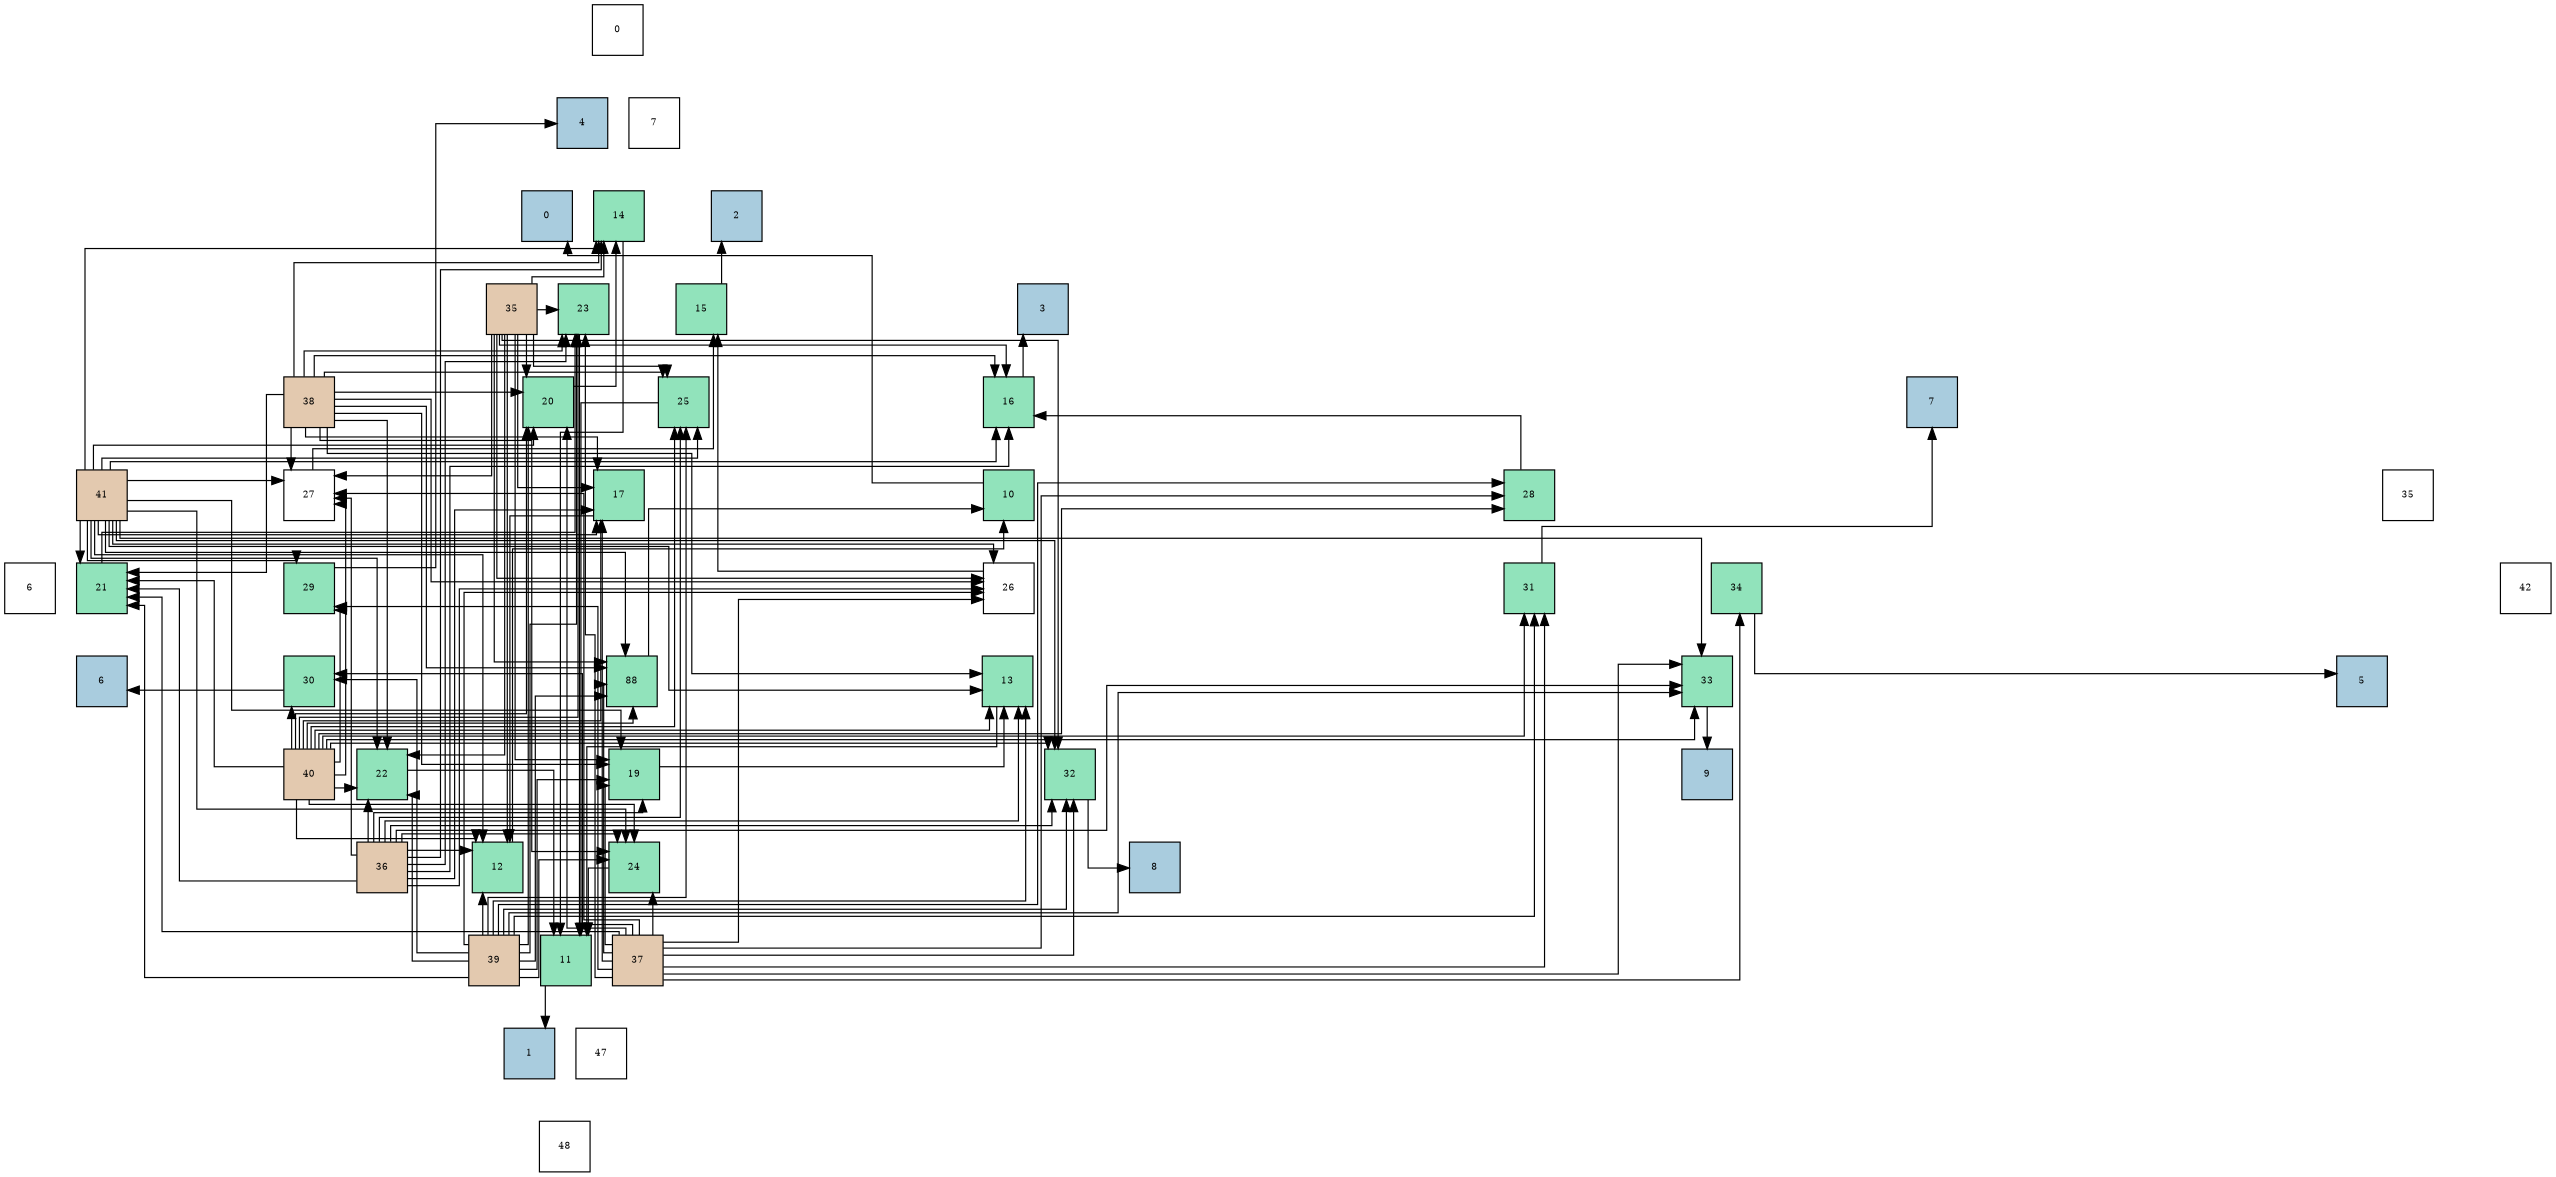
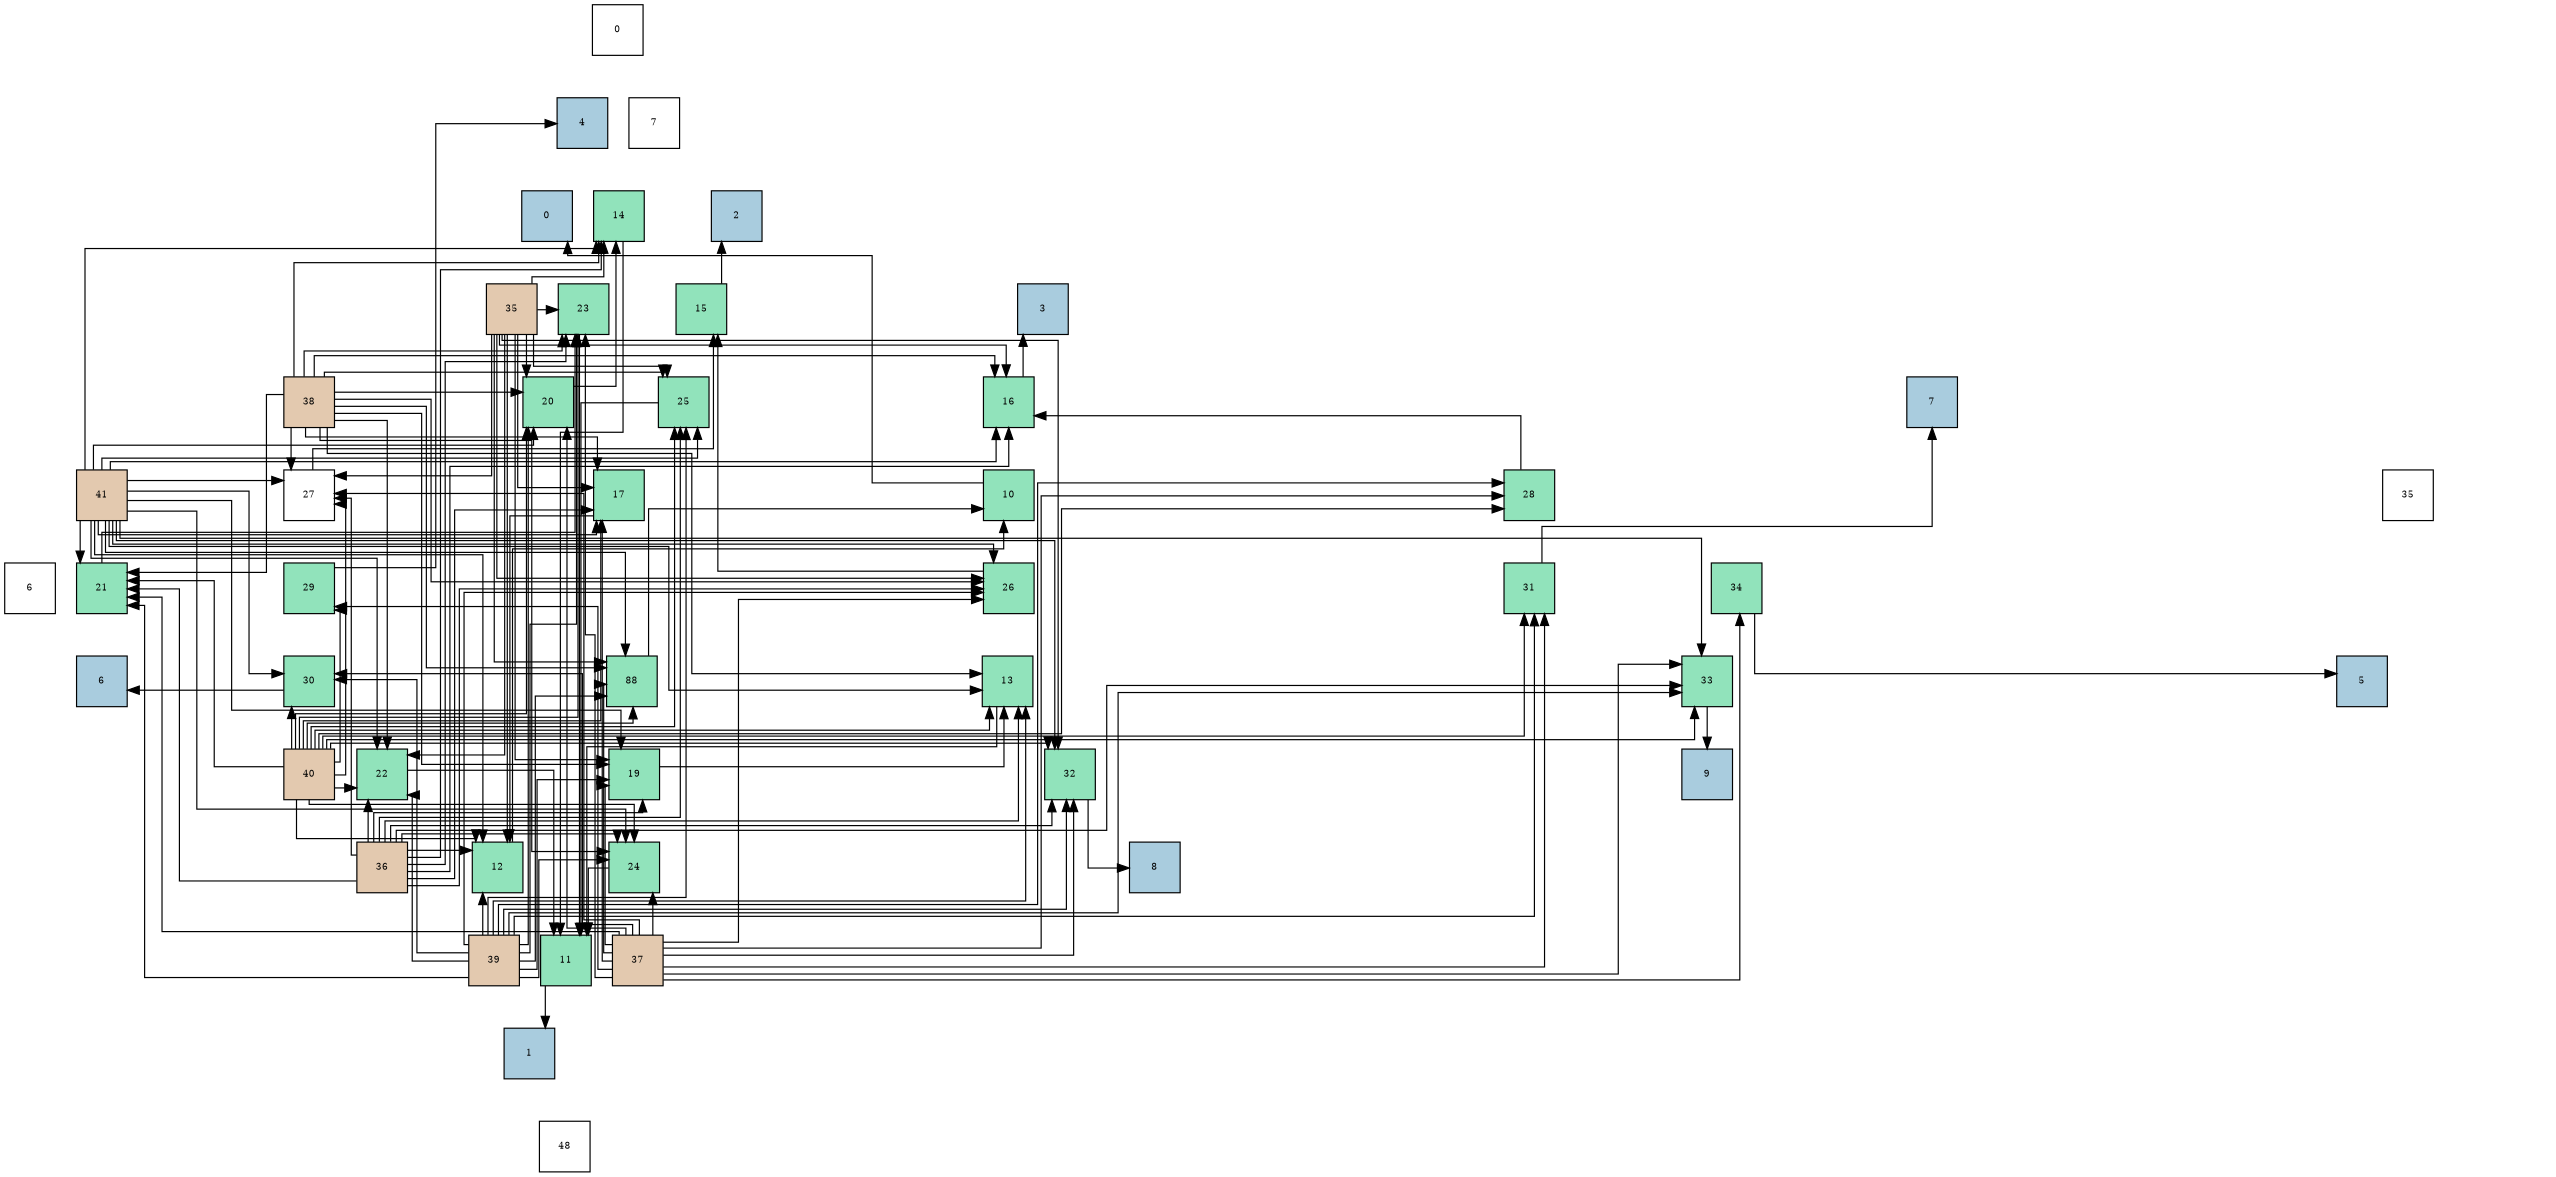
(172, 561) -> (249, 517)
(1009, 588) -> (1009, 588)
(2526, 588) -> none
(601, 1054) -> none
